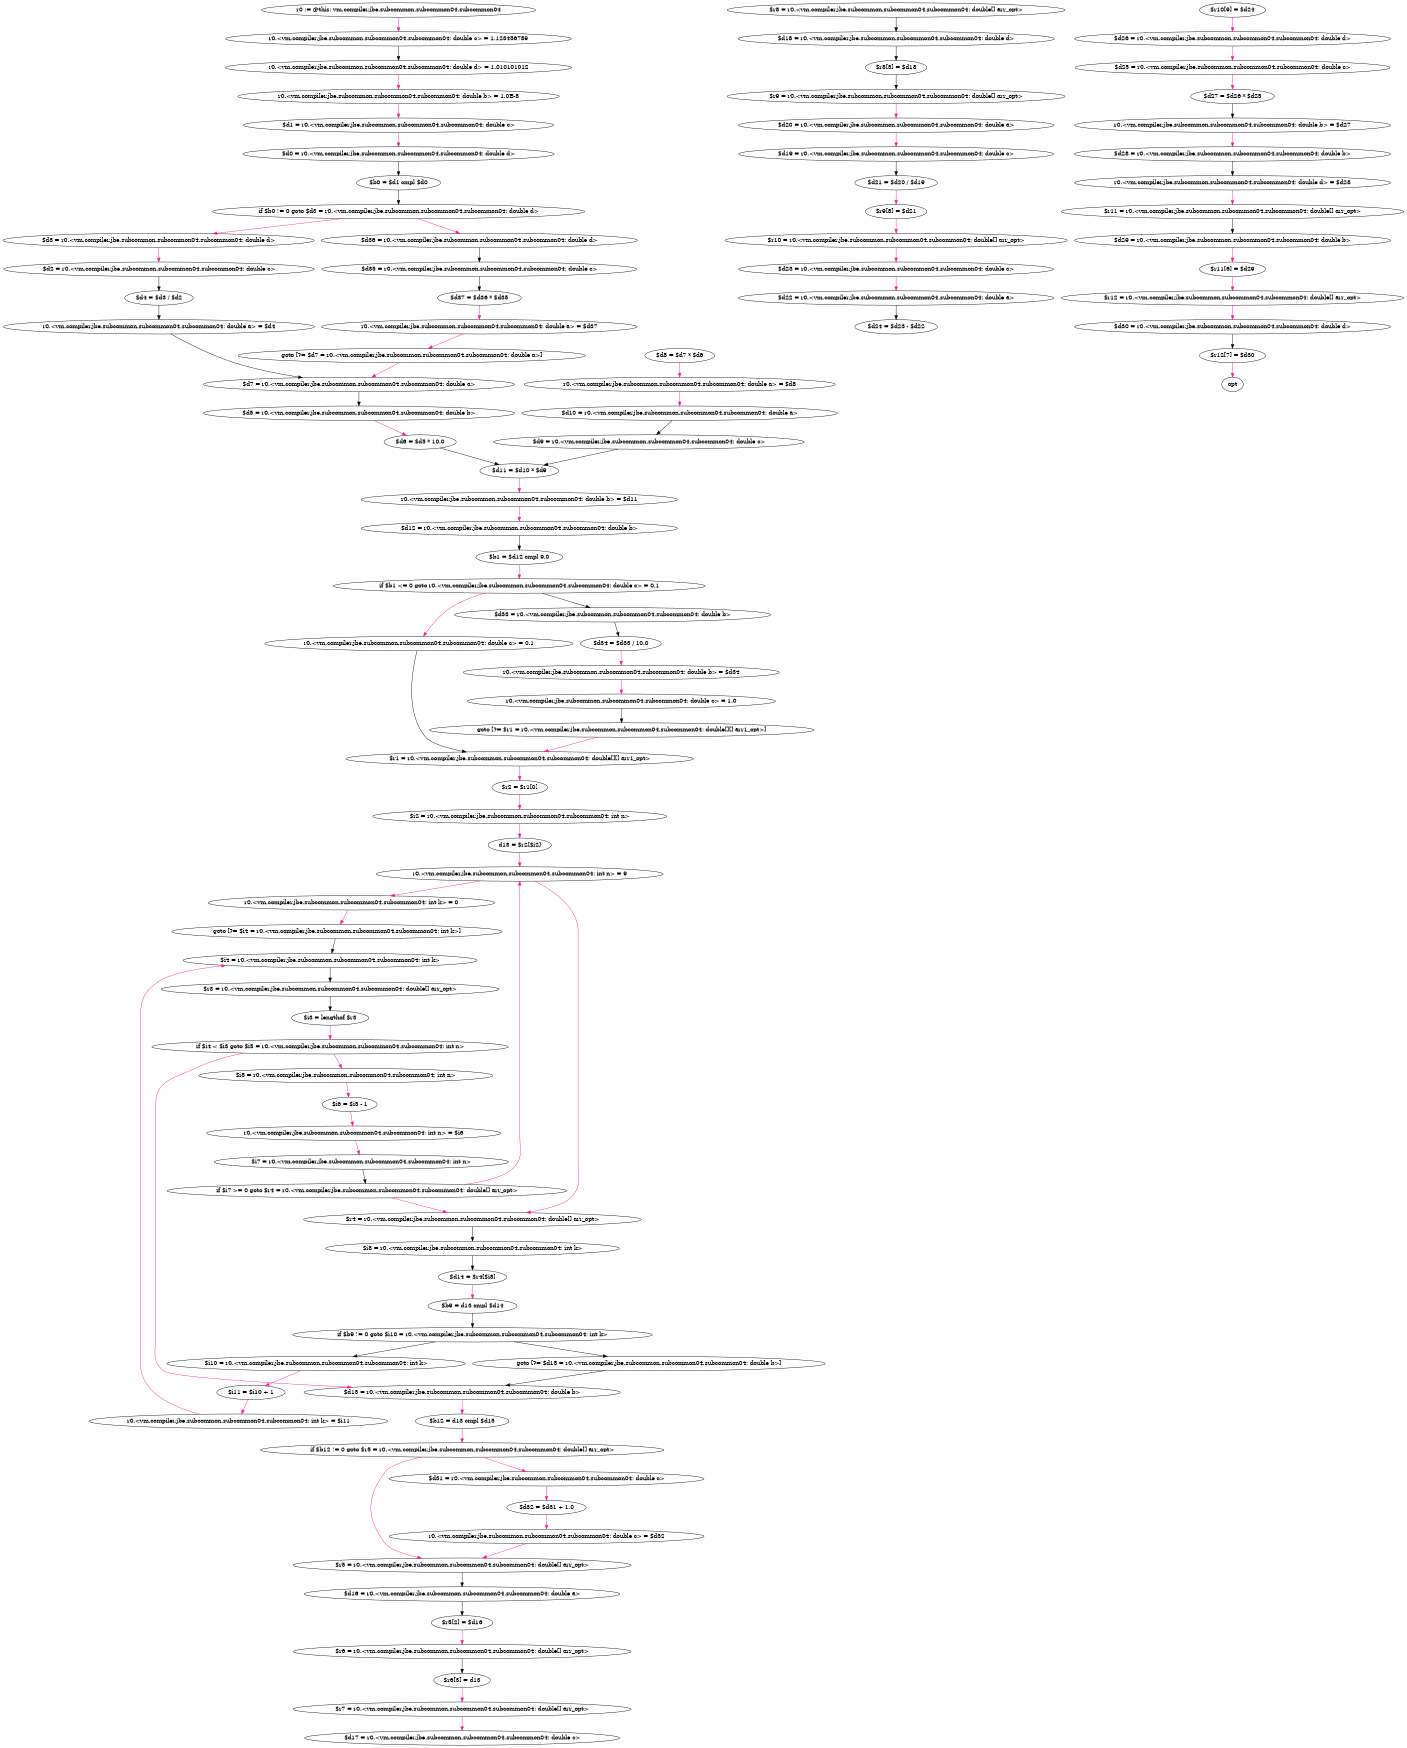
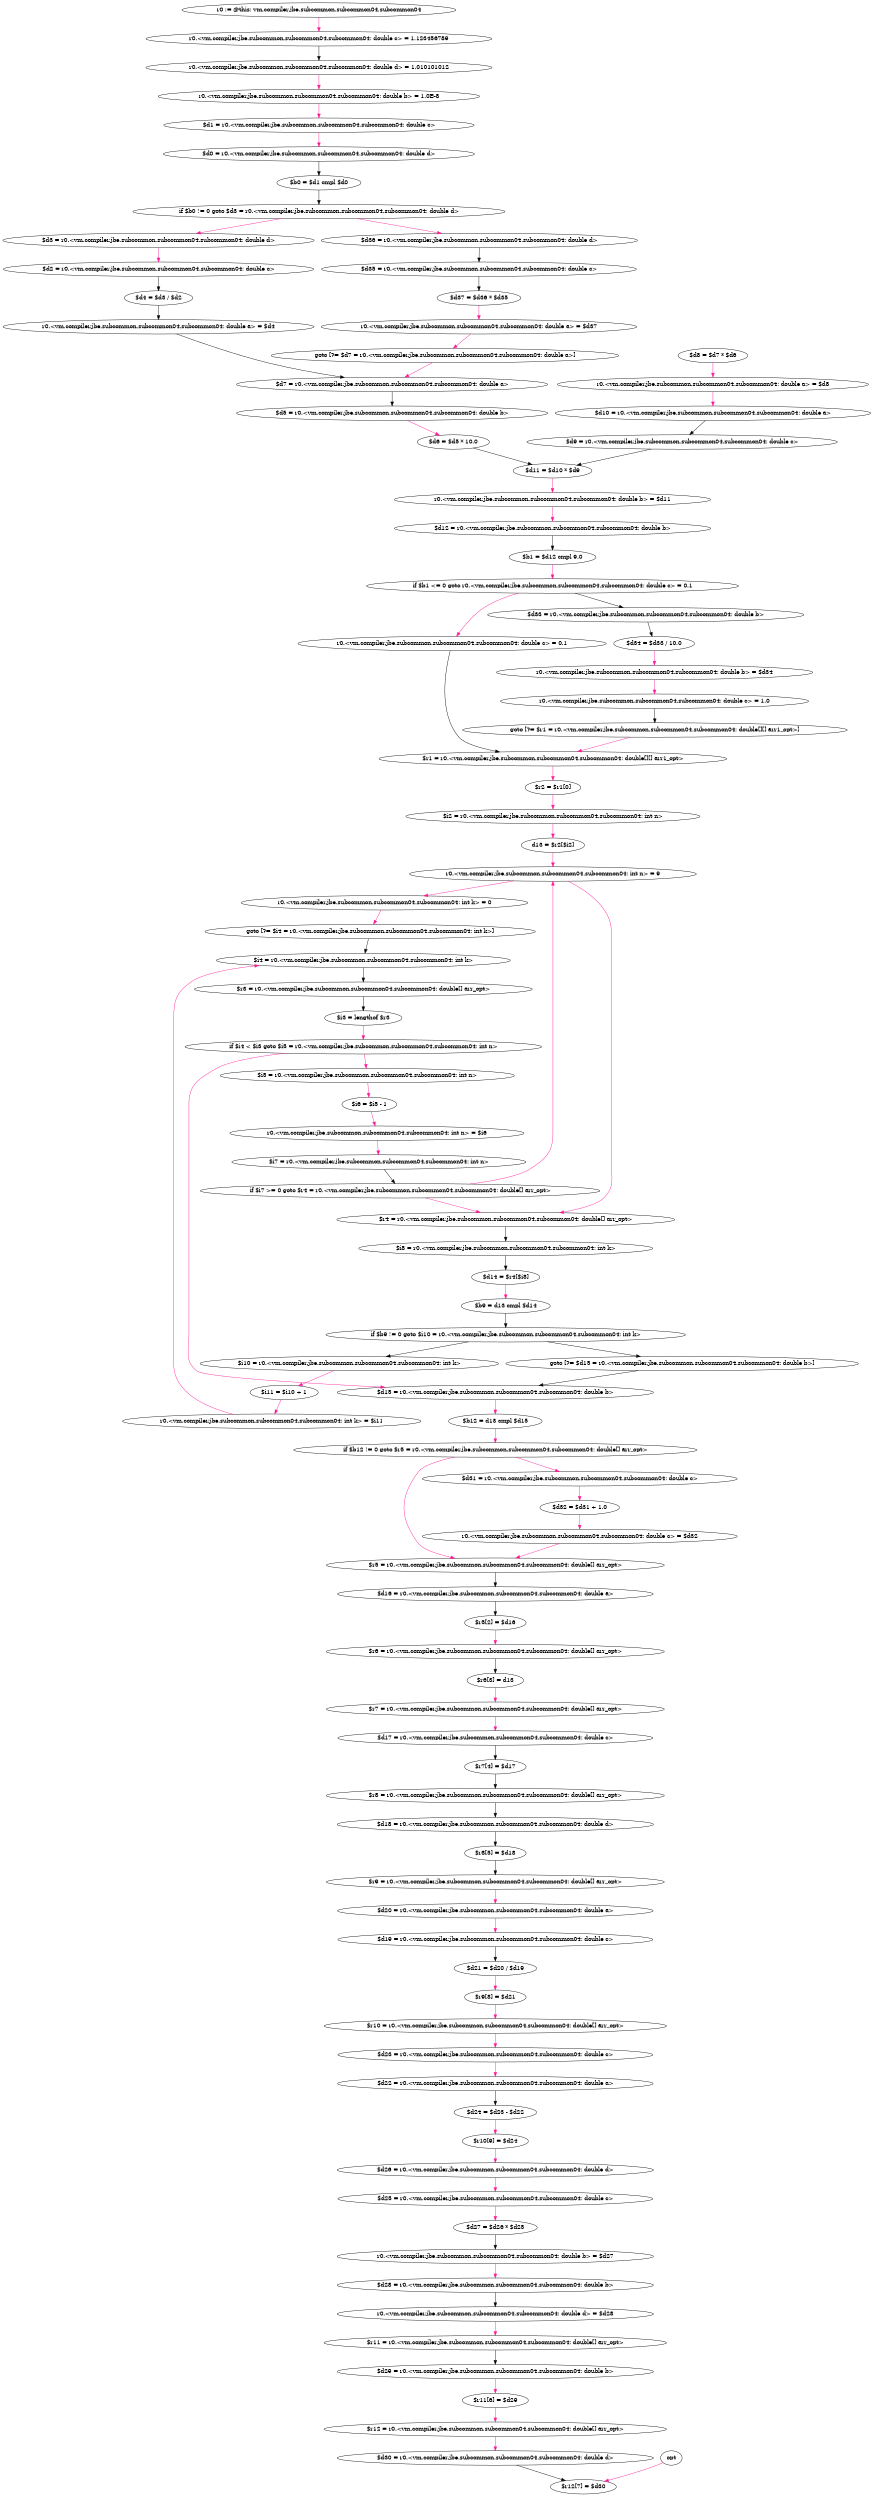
(1233, 368) -> (636, 2472)
none -> (495, 1767)
none -> (495, 2125)
